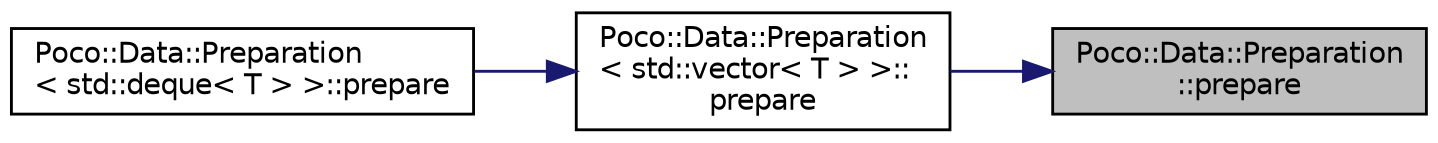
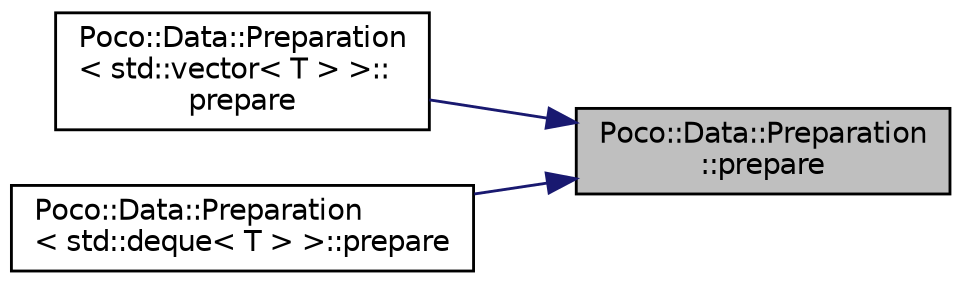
(511, 71) -> (511, 189)
